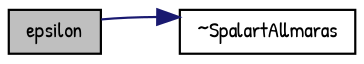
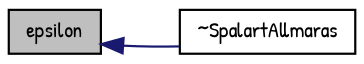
(129, 18) -> (151, 47)
